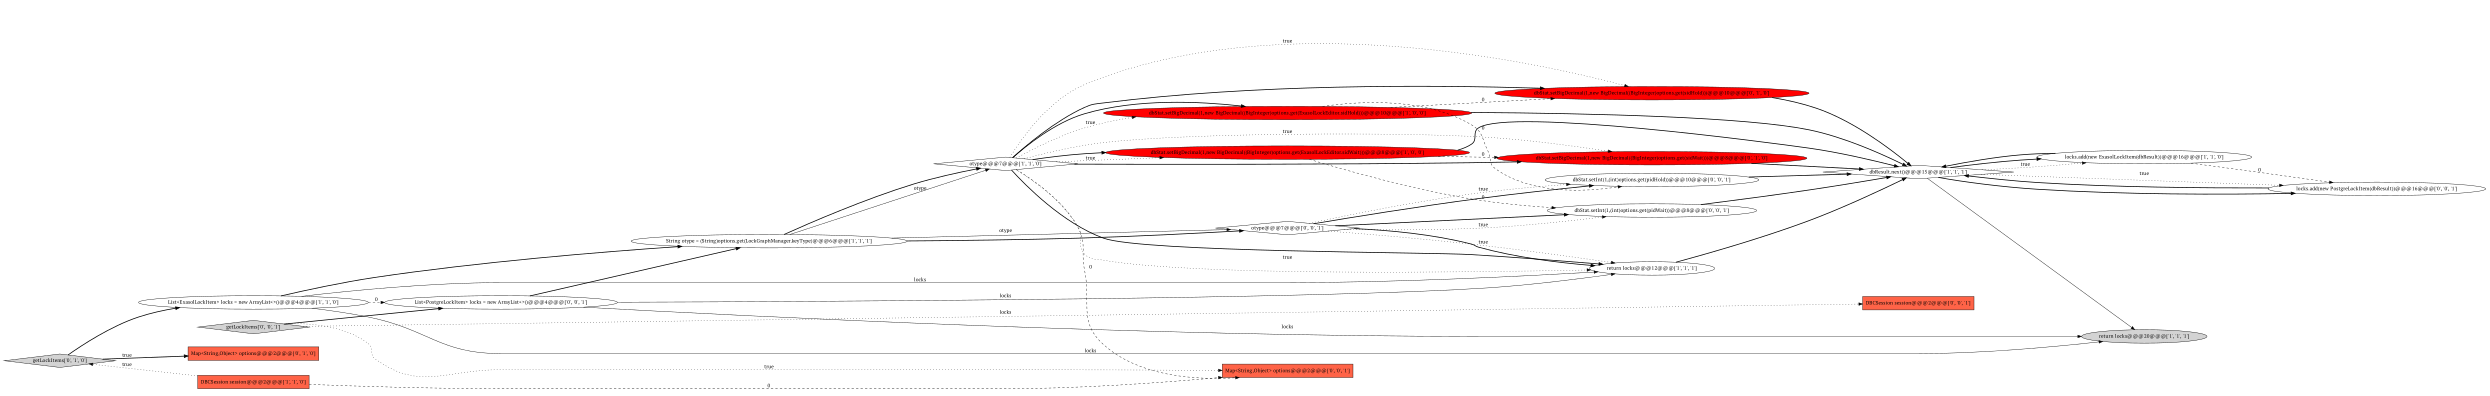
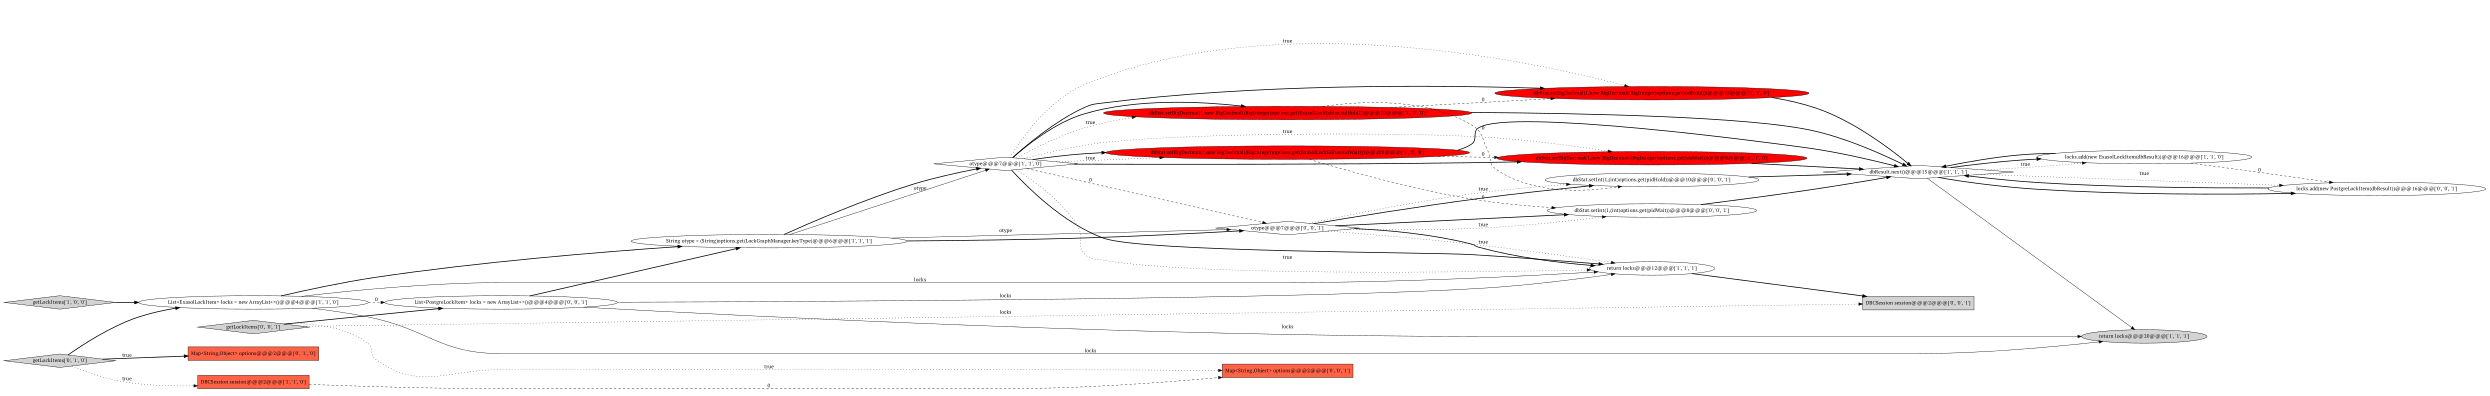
(1792, 227) -> (1777, 285)
none -> (60, 302)
(1918, 303) -> (1918, 303)
(1087, 306) -> (1145, 196)
(145, 370) -> (132, 383)
